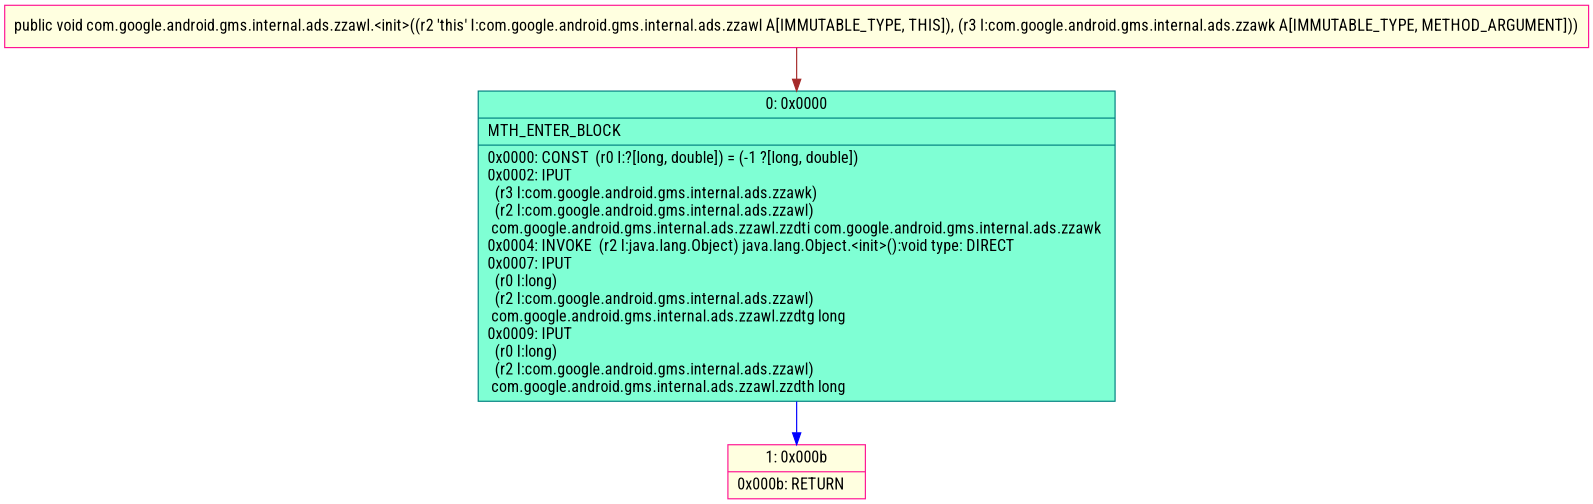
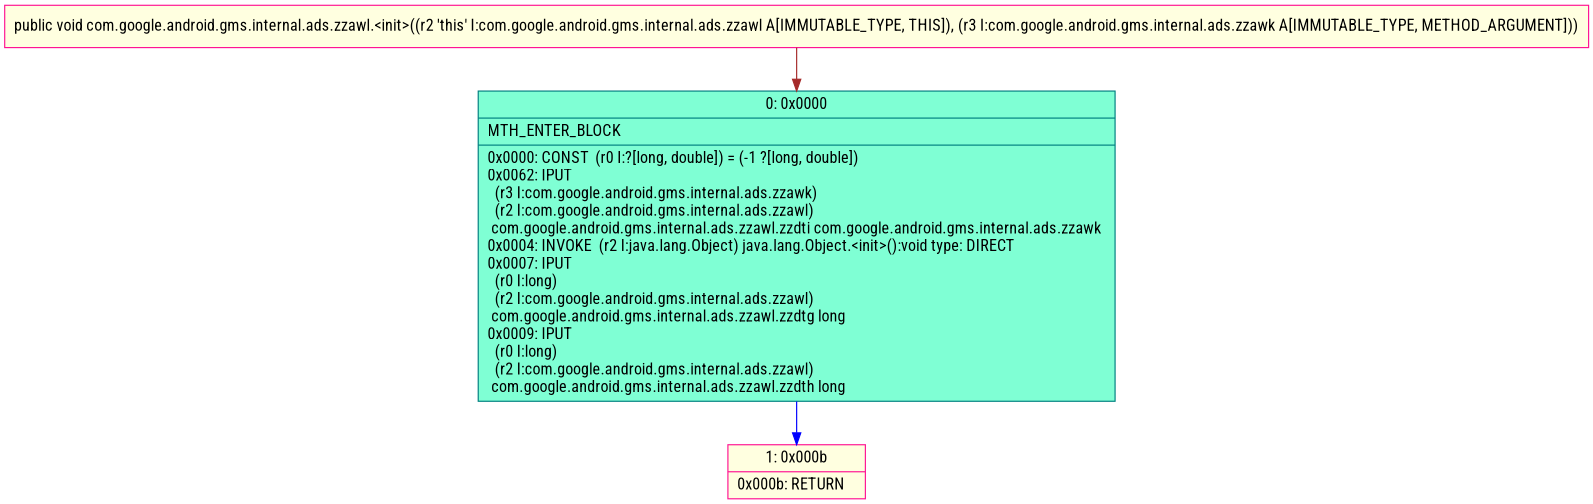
(533, 176) -> (533, 176)
